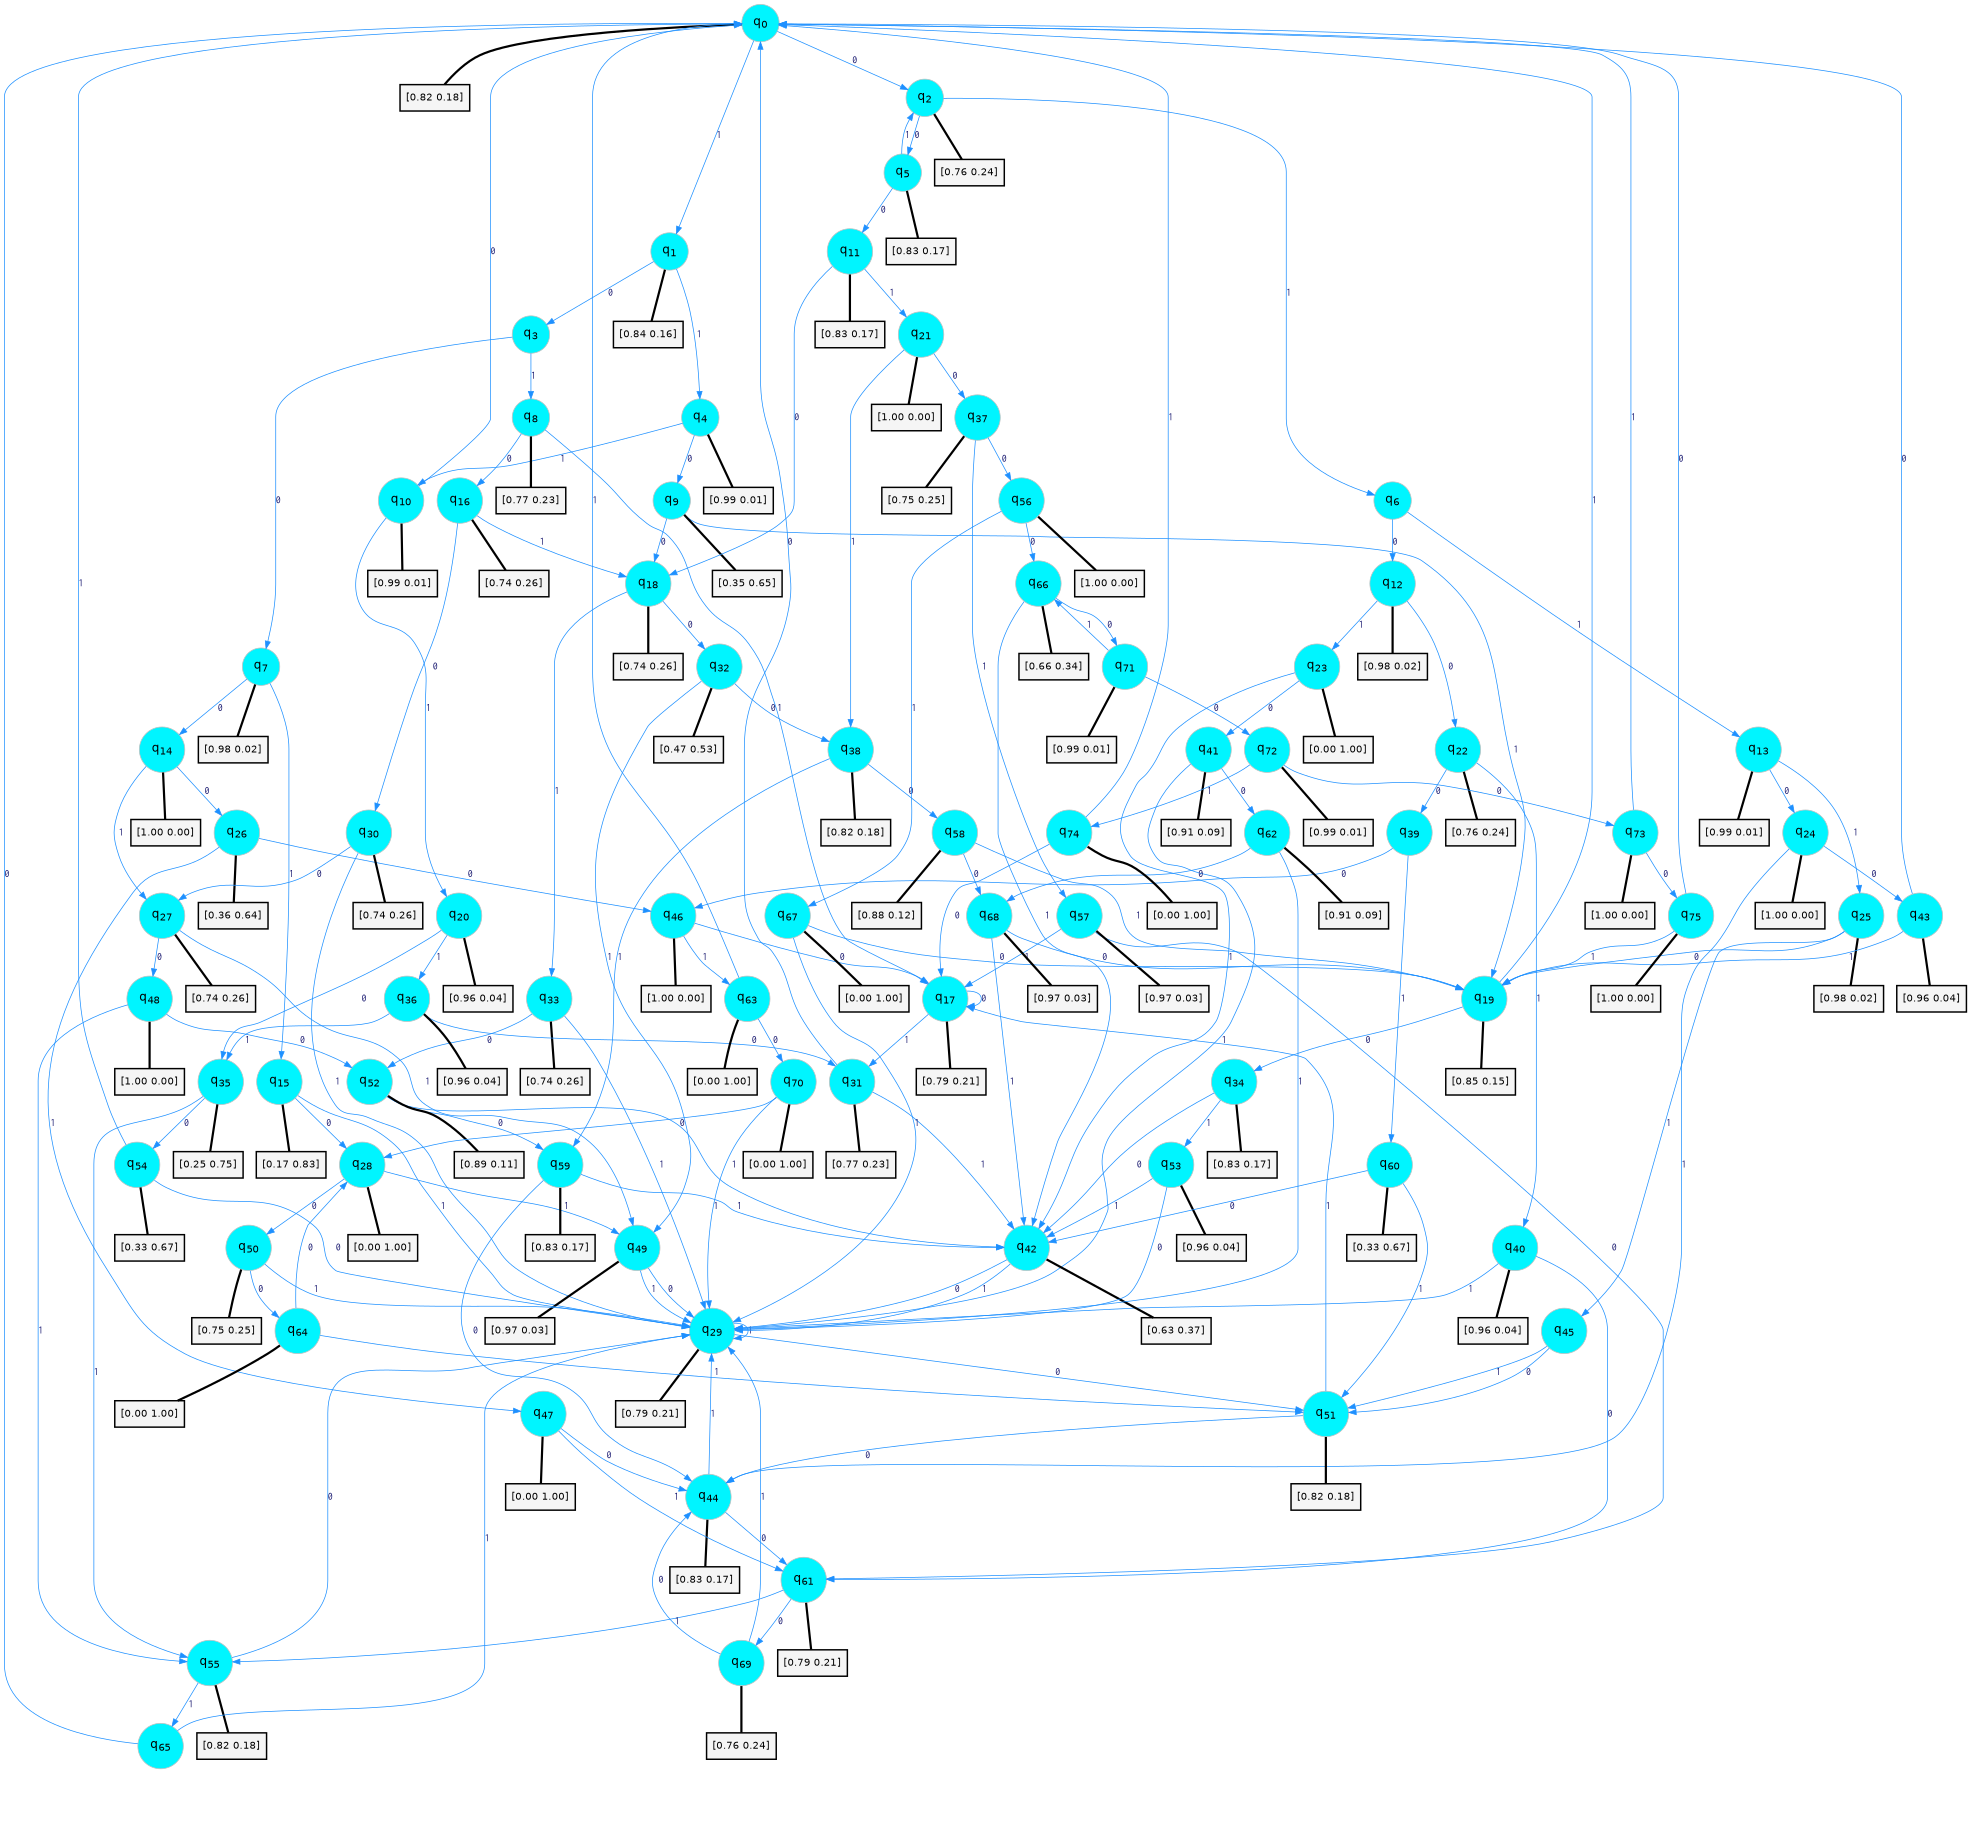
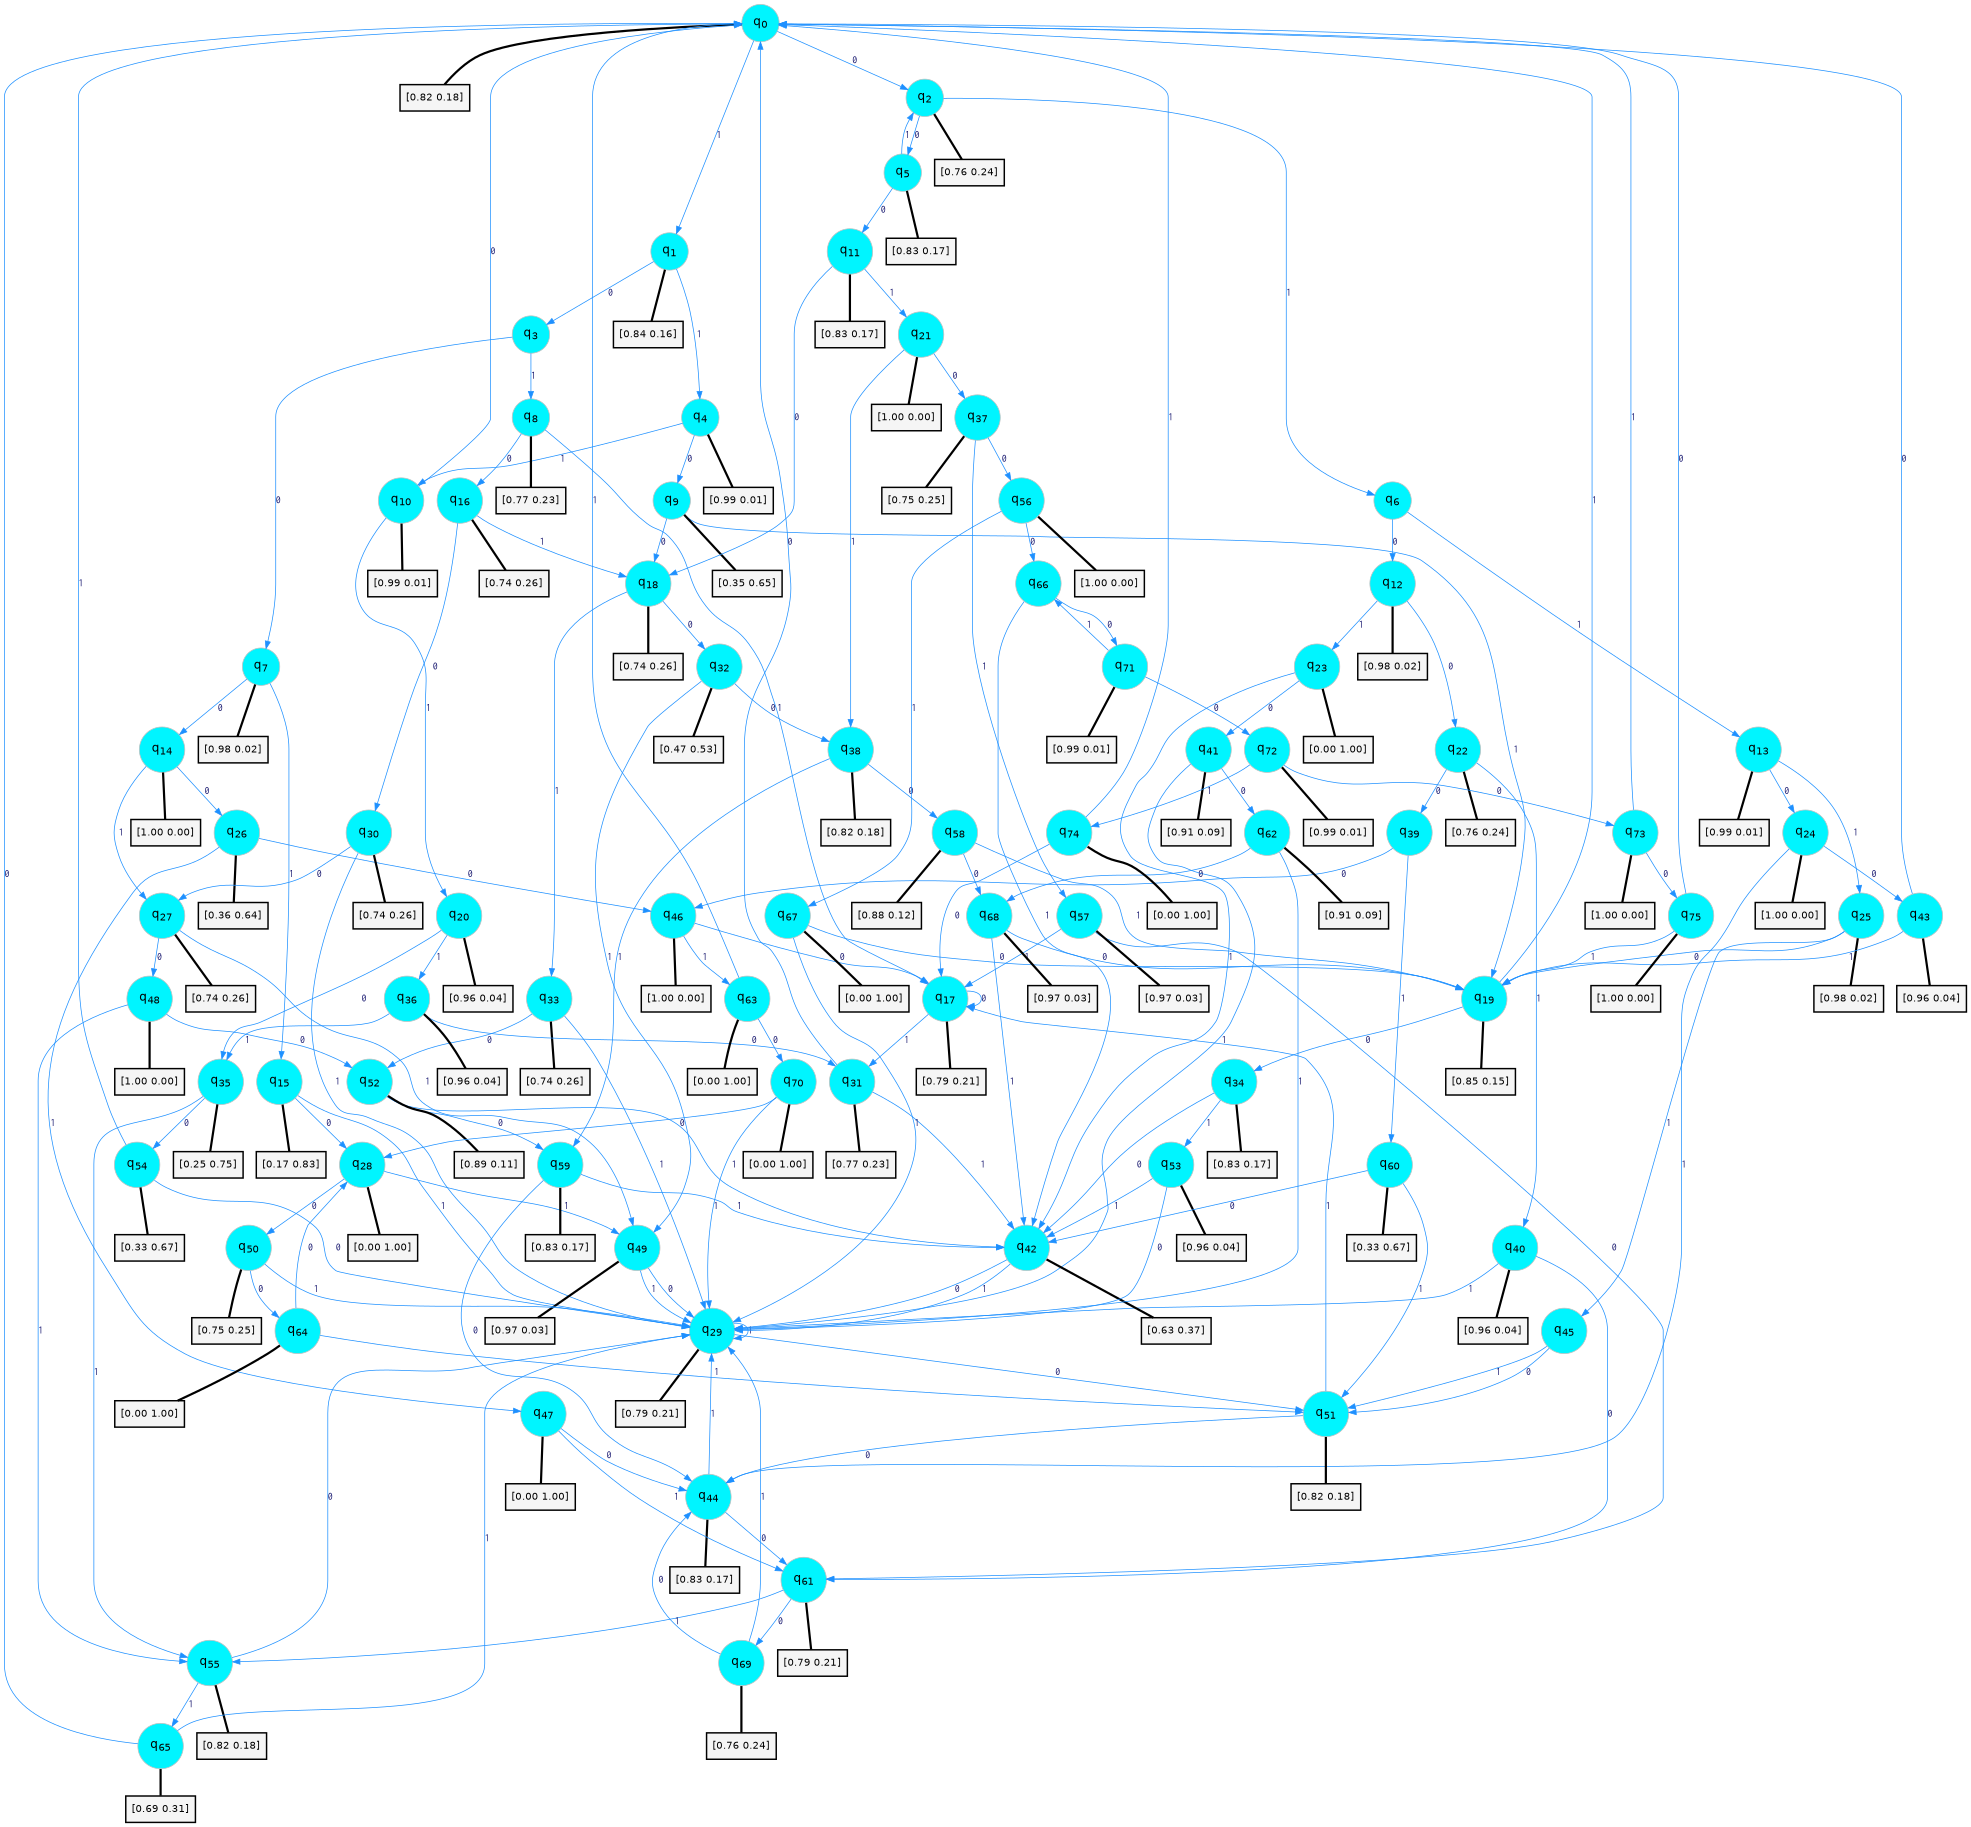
(1054, 667) -> none
none -> (161, 1809)
